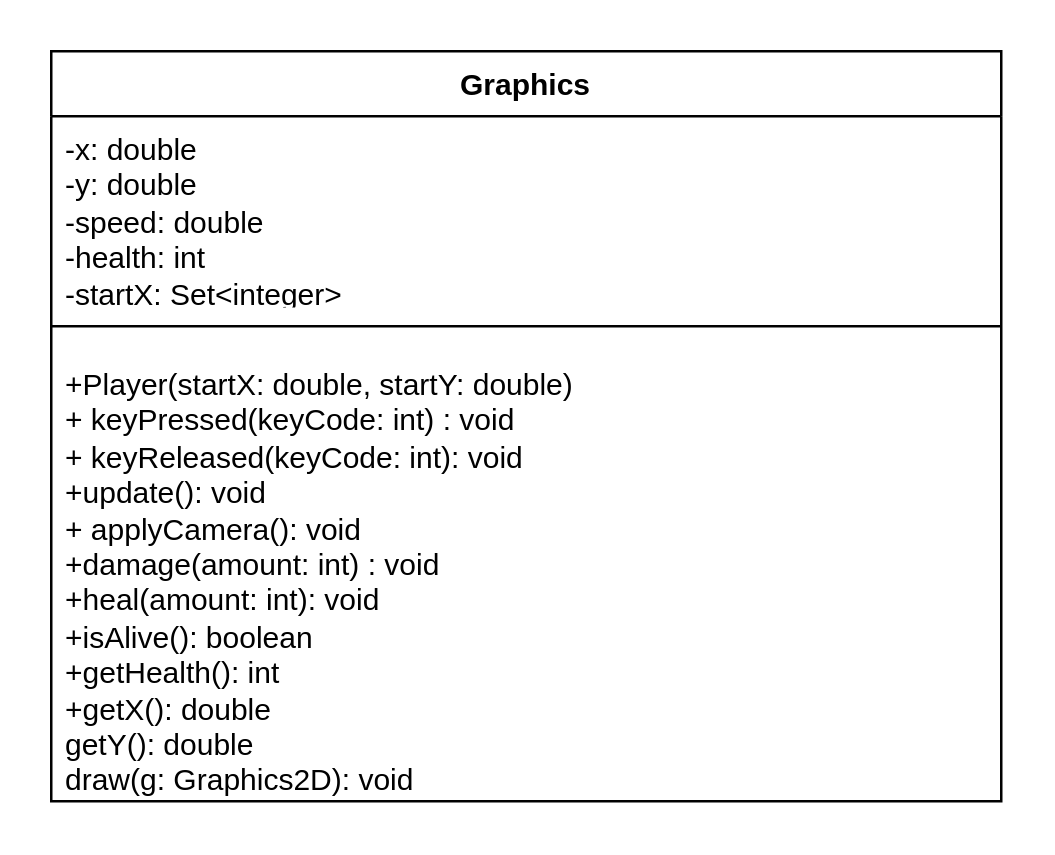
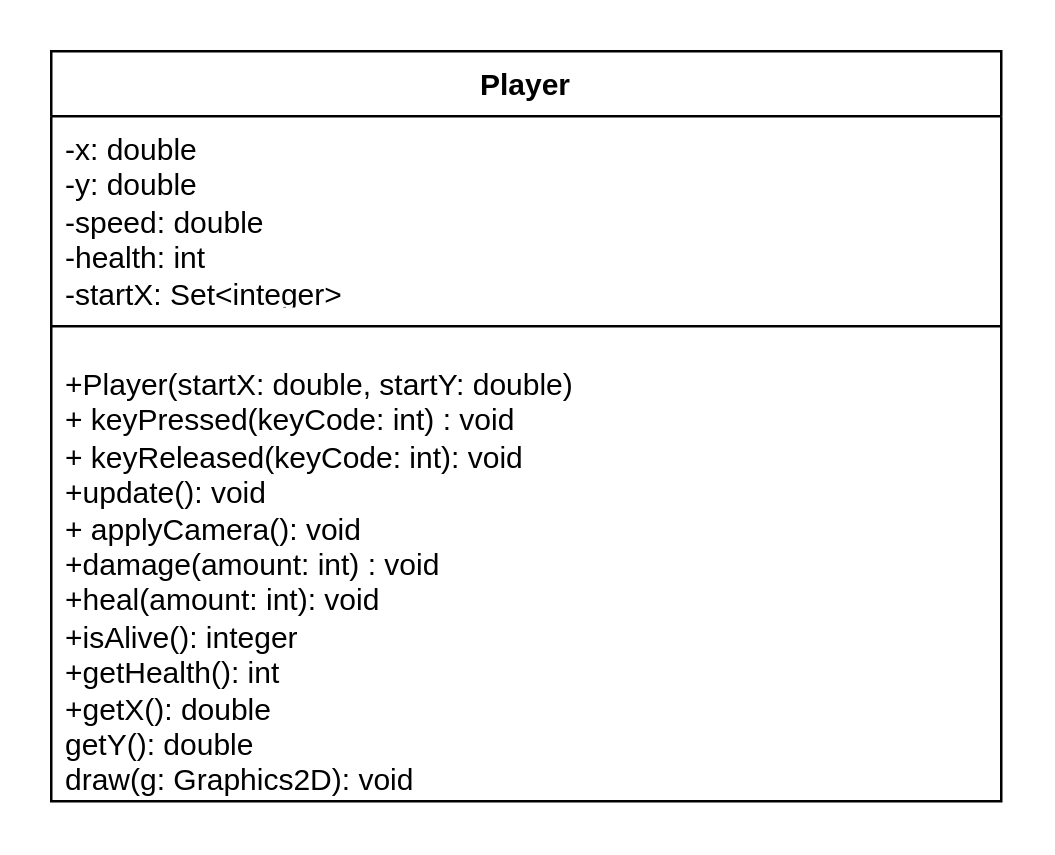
(526, 87) -> (526, 87)
(359, 585) -> (359, 585)
